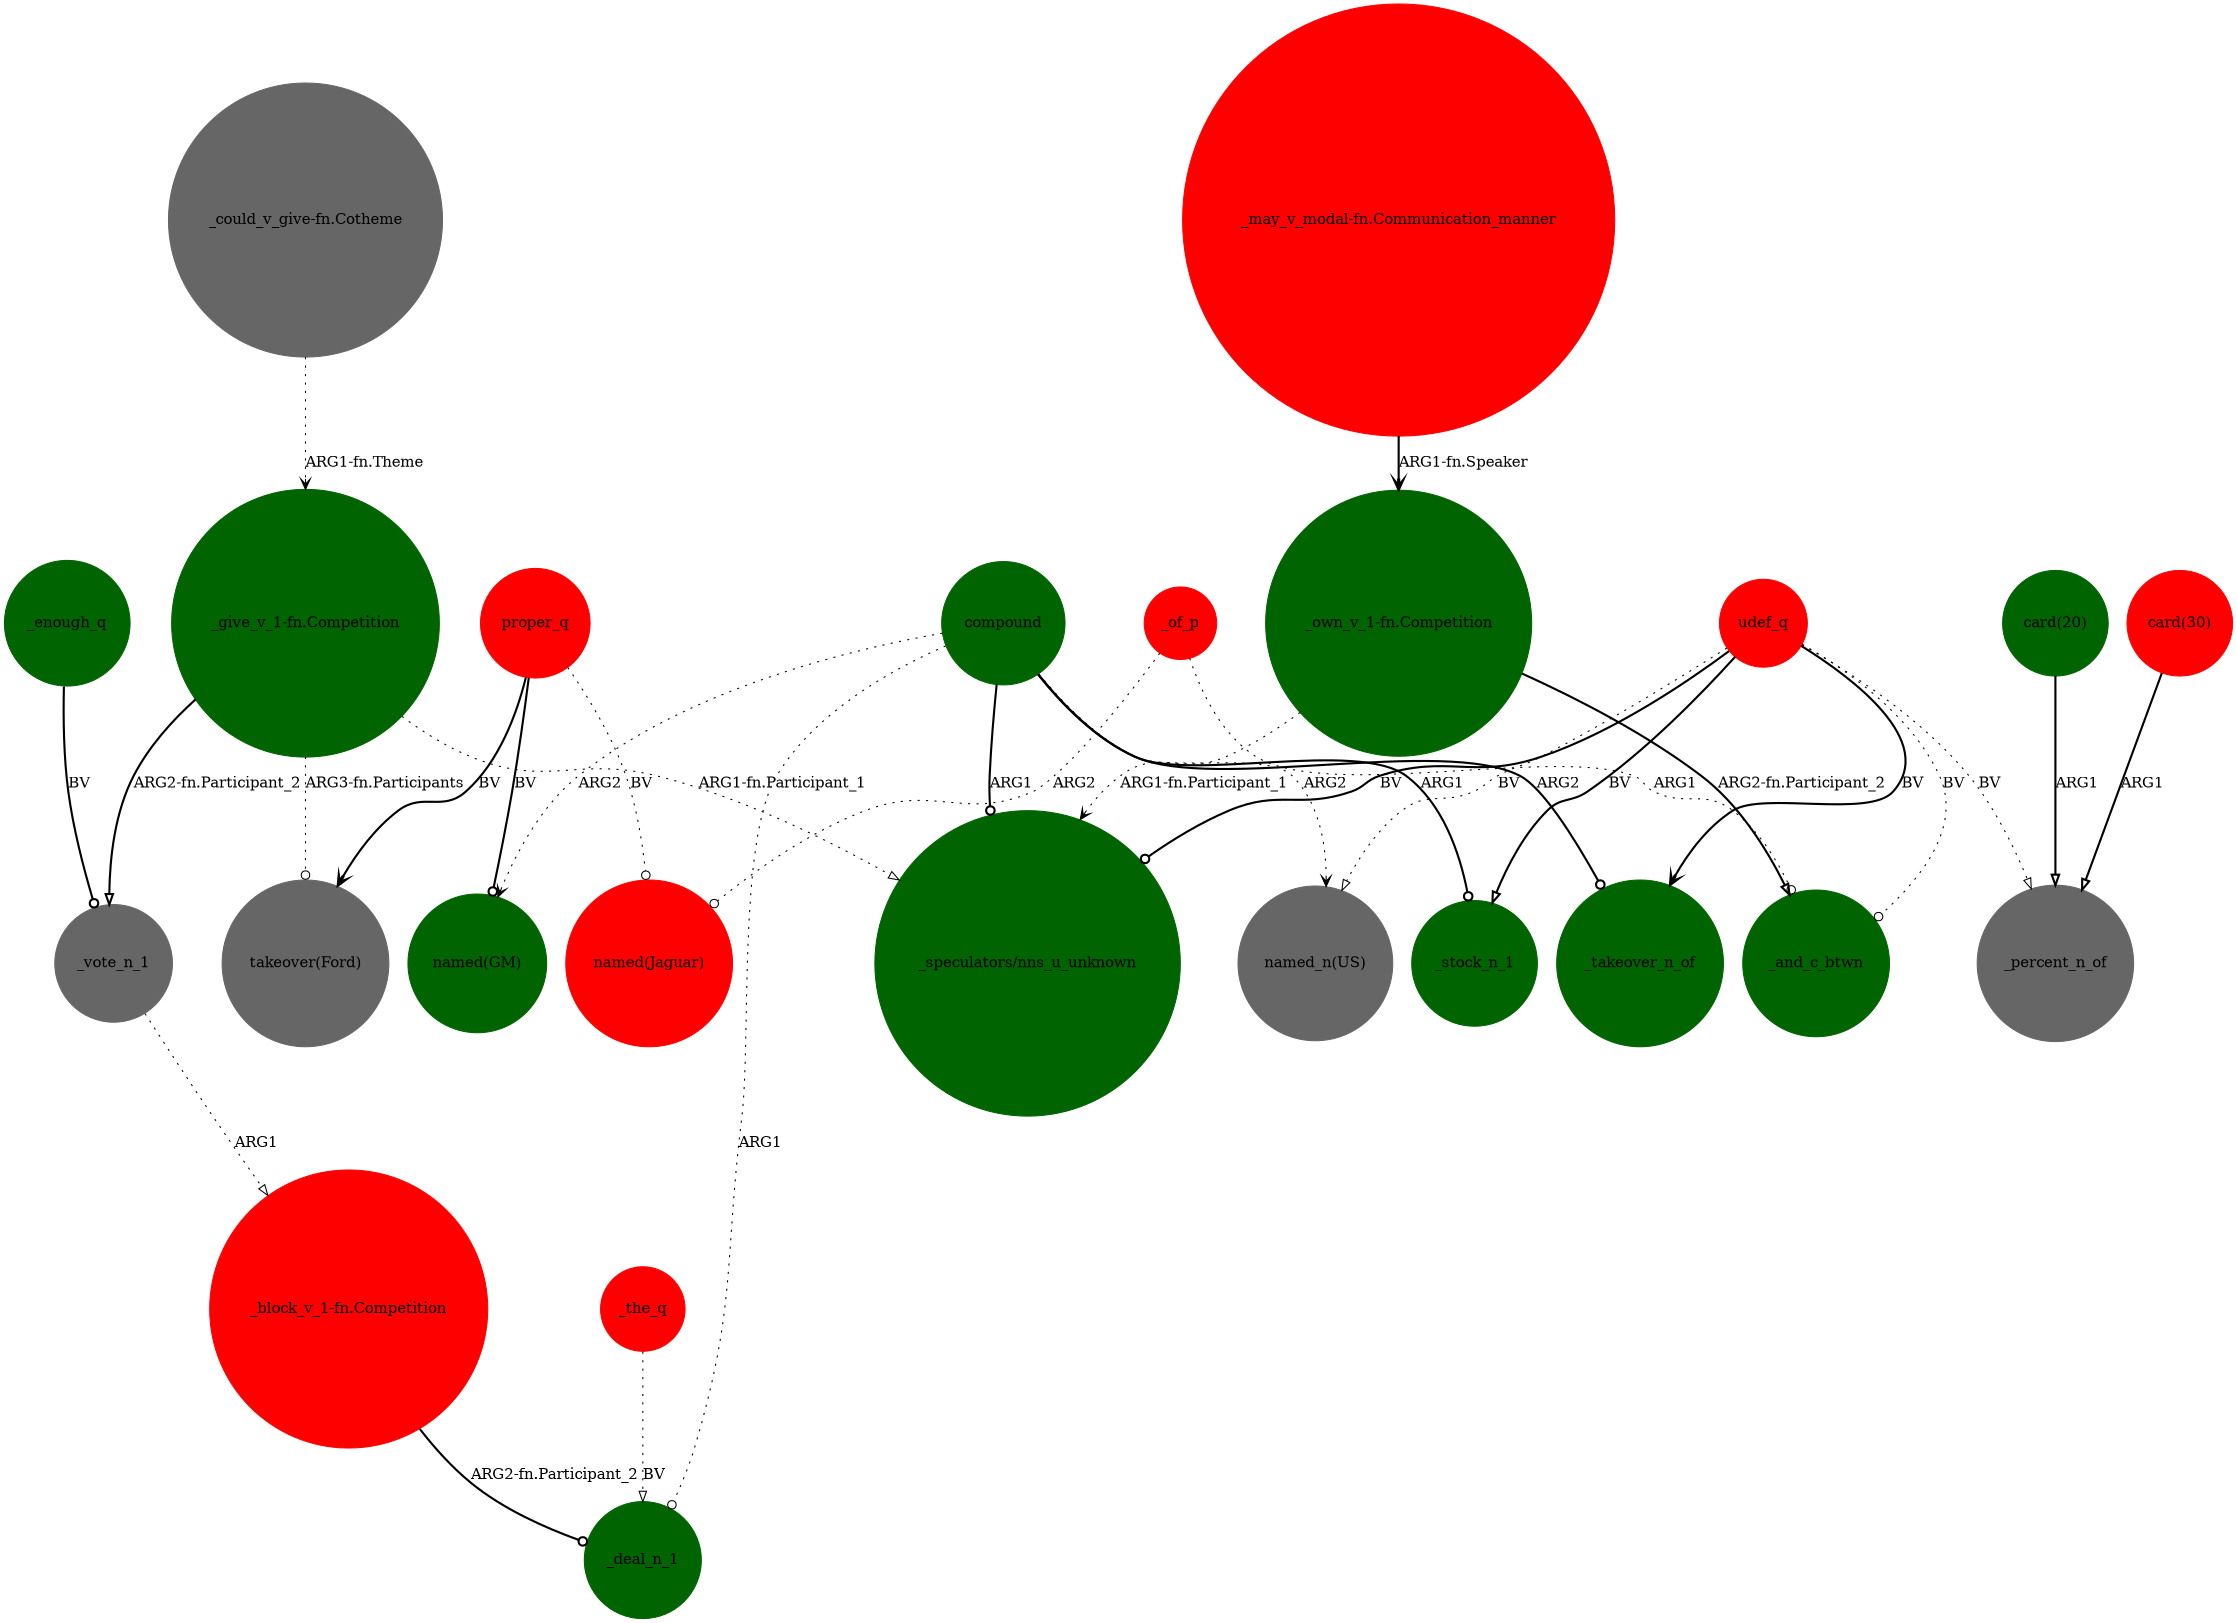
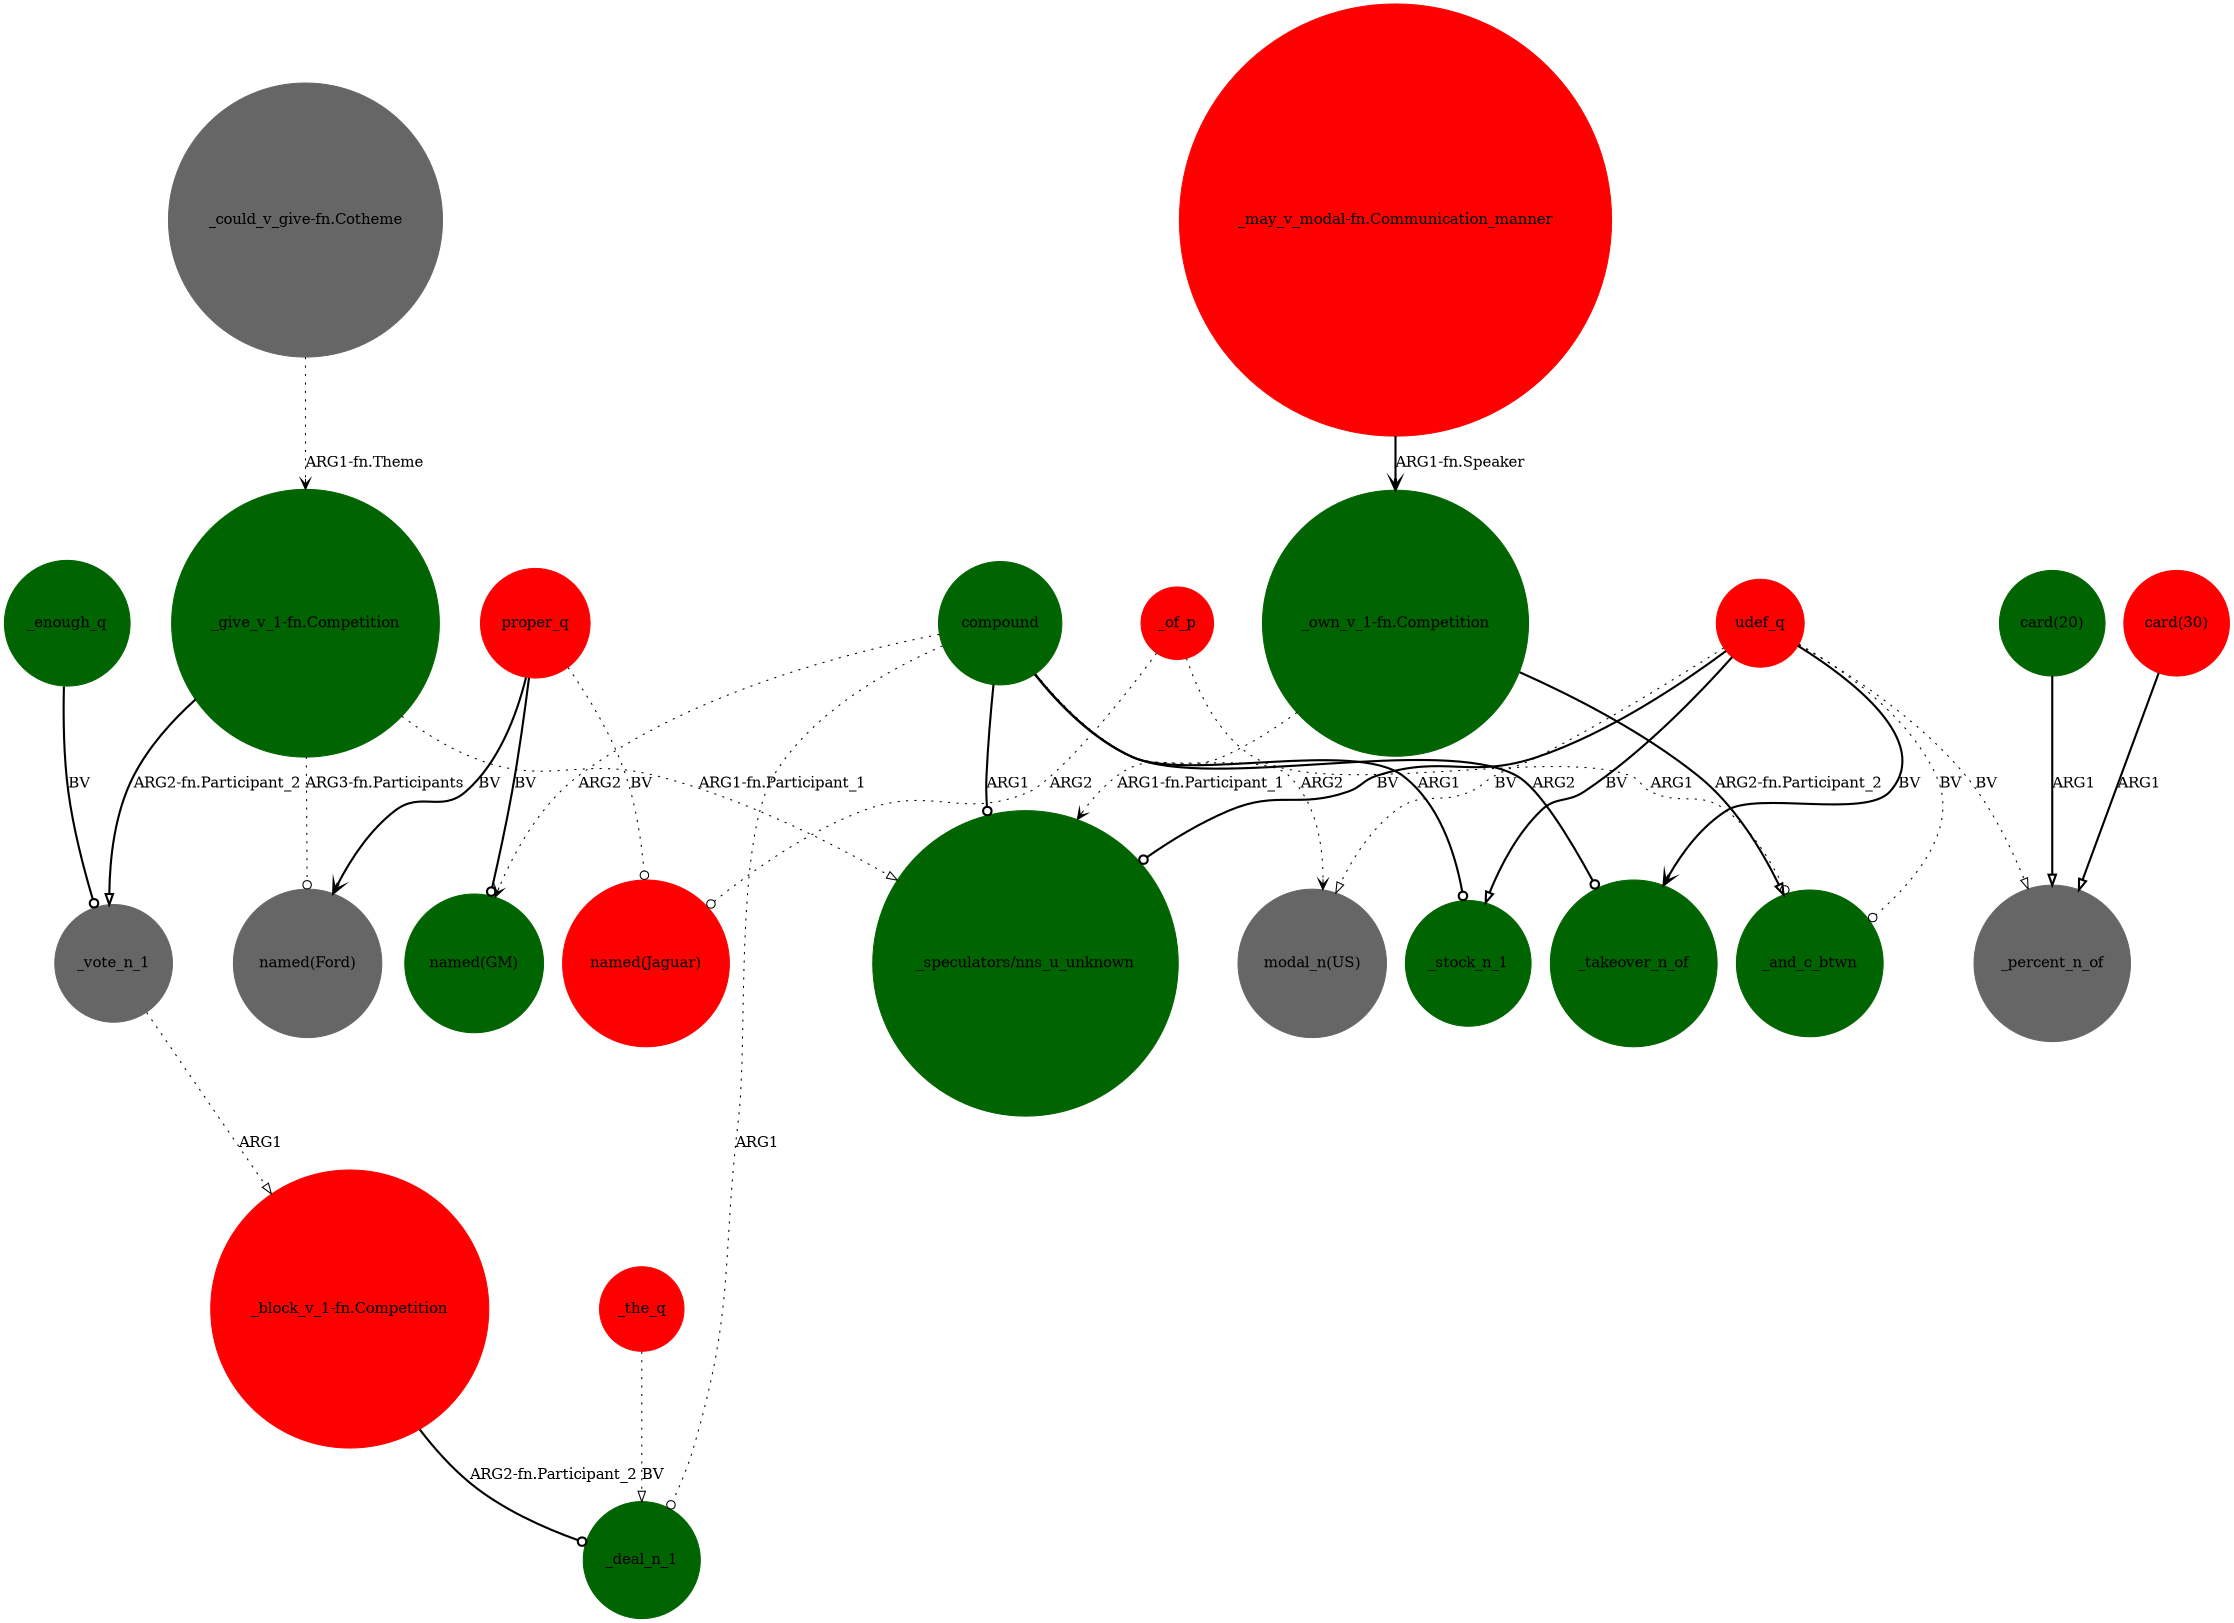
(305, 963) -> (308, 963)
(1315, 963) -> (1312, 963)
